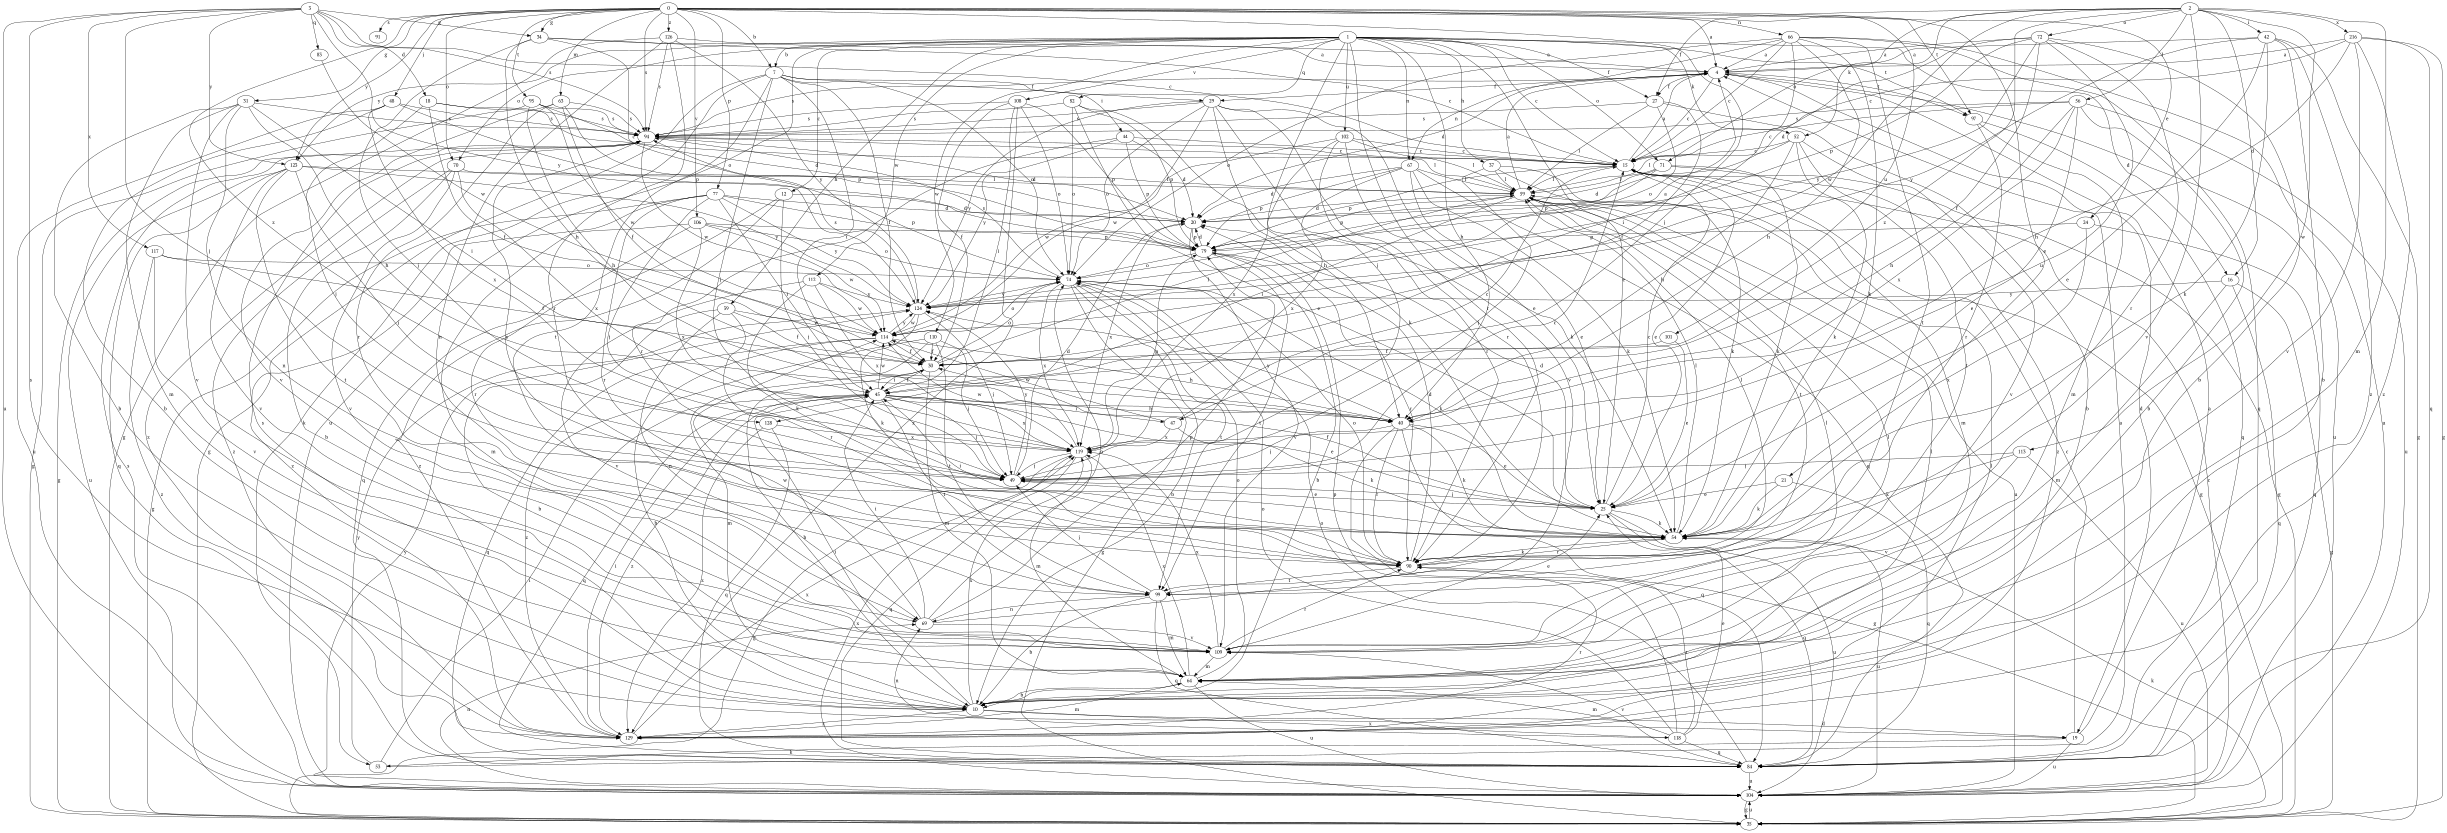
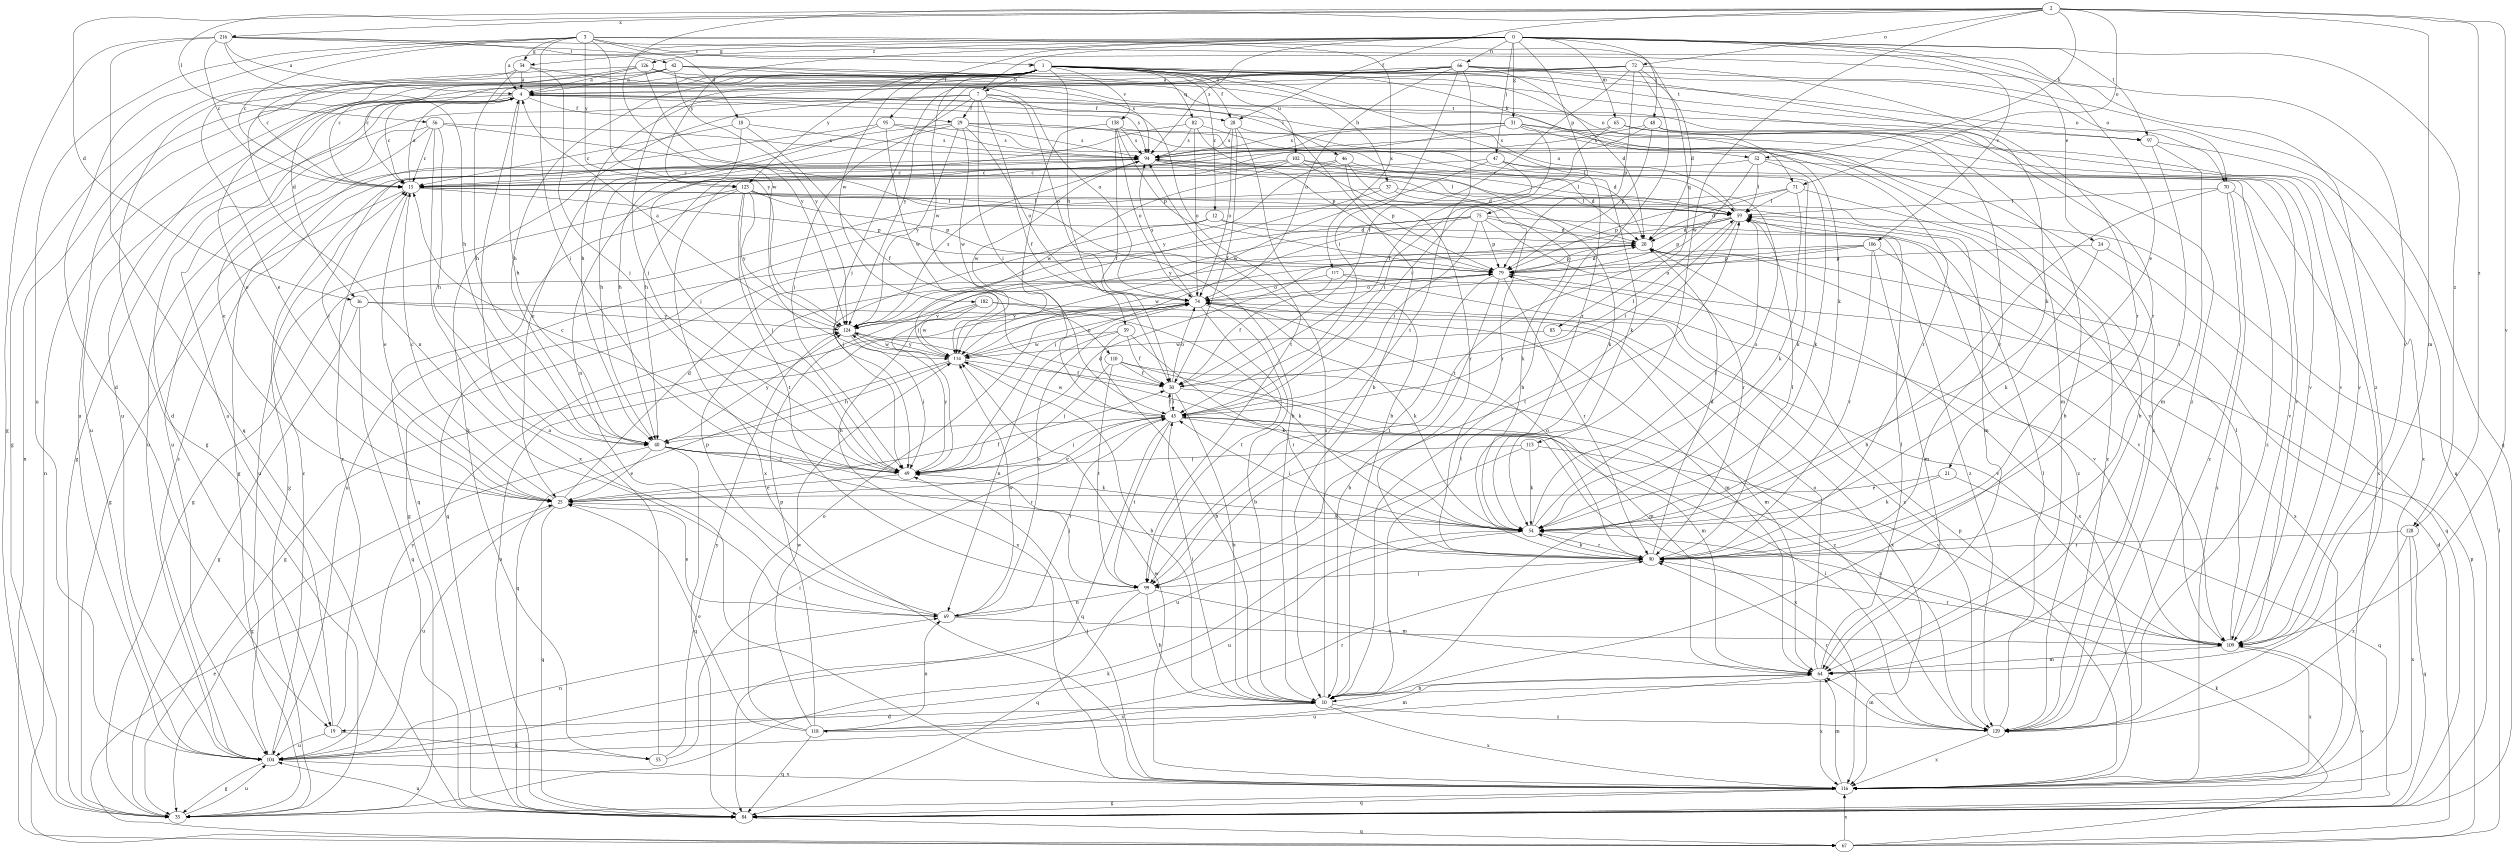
(2229, 17) -> (556, 52)
(491, 21) -> (1805, 81)
(378, 37) -> none
(482, 61) -> (812, 59)
(1018, 101) -> (1115, 123)
(1655, 101) -> (1233, 123)
(1125, 137) -> (1344, 159)
(869, 184) -> (1061, 255)
(715, 194) -> (1479, 216)
(2041, 266) -> (852, 273)
(812, 280) -> (984, 302)
(1630, 296) -> (522, 297)
(1319, 309) -> (329, 316)
(1669, 337) -> none
(31, 380) -> (116, 388)
(1948, 380) -> (2006, 388)
(1038, 407) -> (1372, 299)
(1837, 422) -> (1293, 832)
(1079, 452) -> (1844, 789)
none -> (1730, 469)
(1324, 490) -> none
(728, 508) -> (1512, 432)
none -> (797, 516)
none -> (2014, 546)
(1289, 581) -> (1419, 574)
(1878, 645) -> (919, 706)
